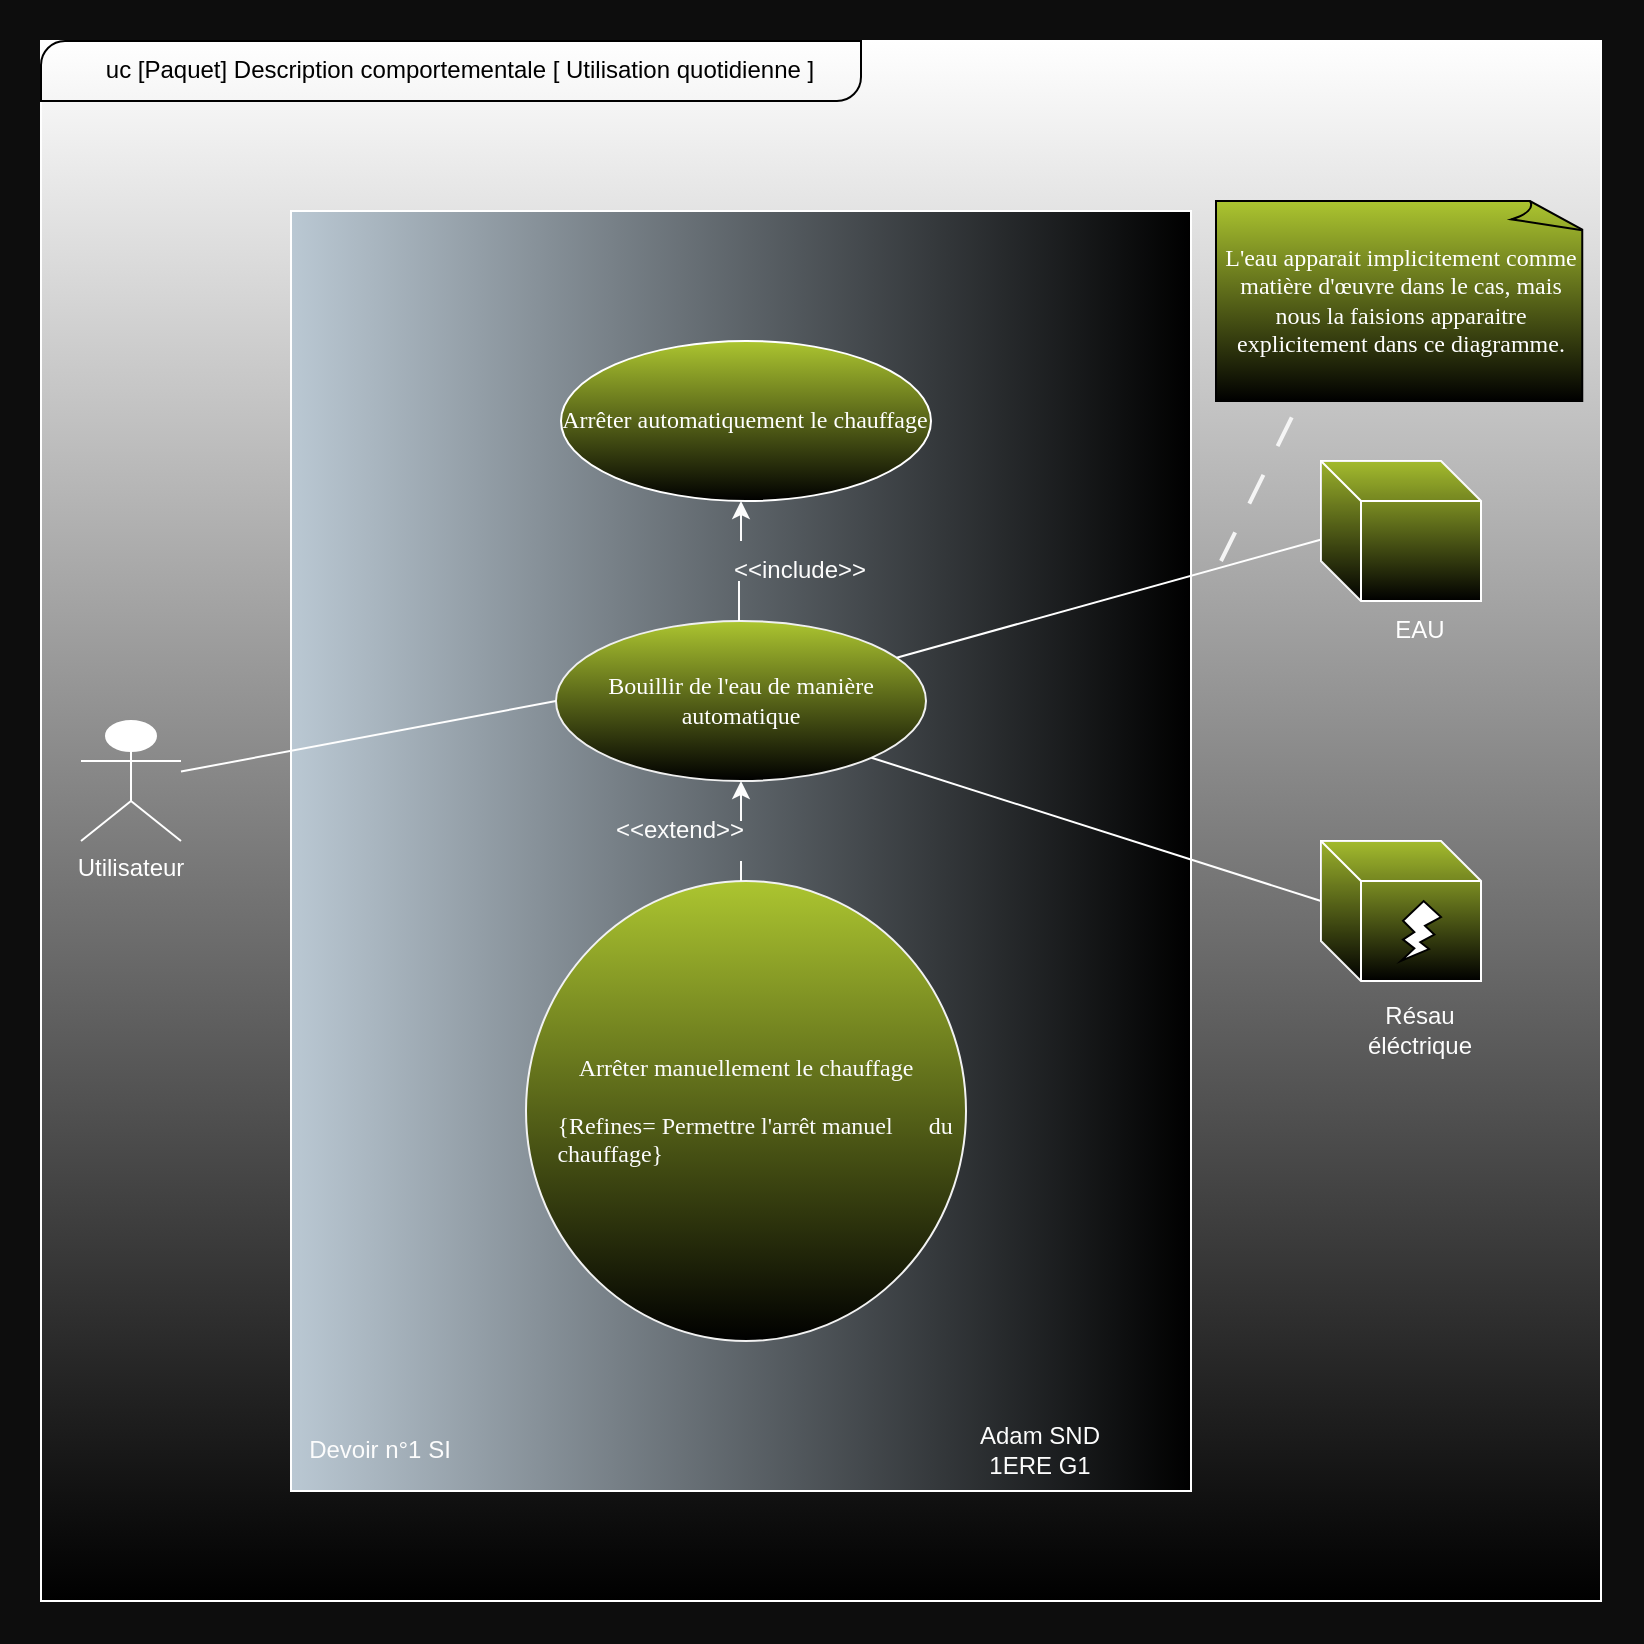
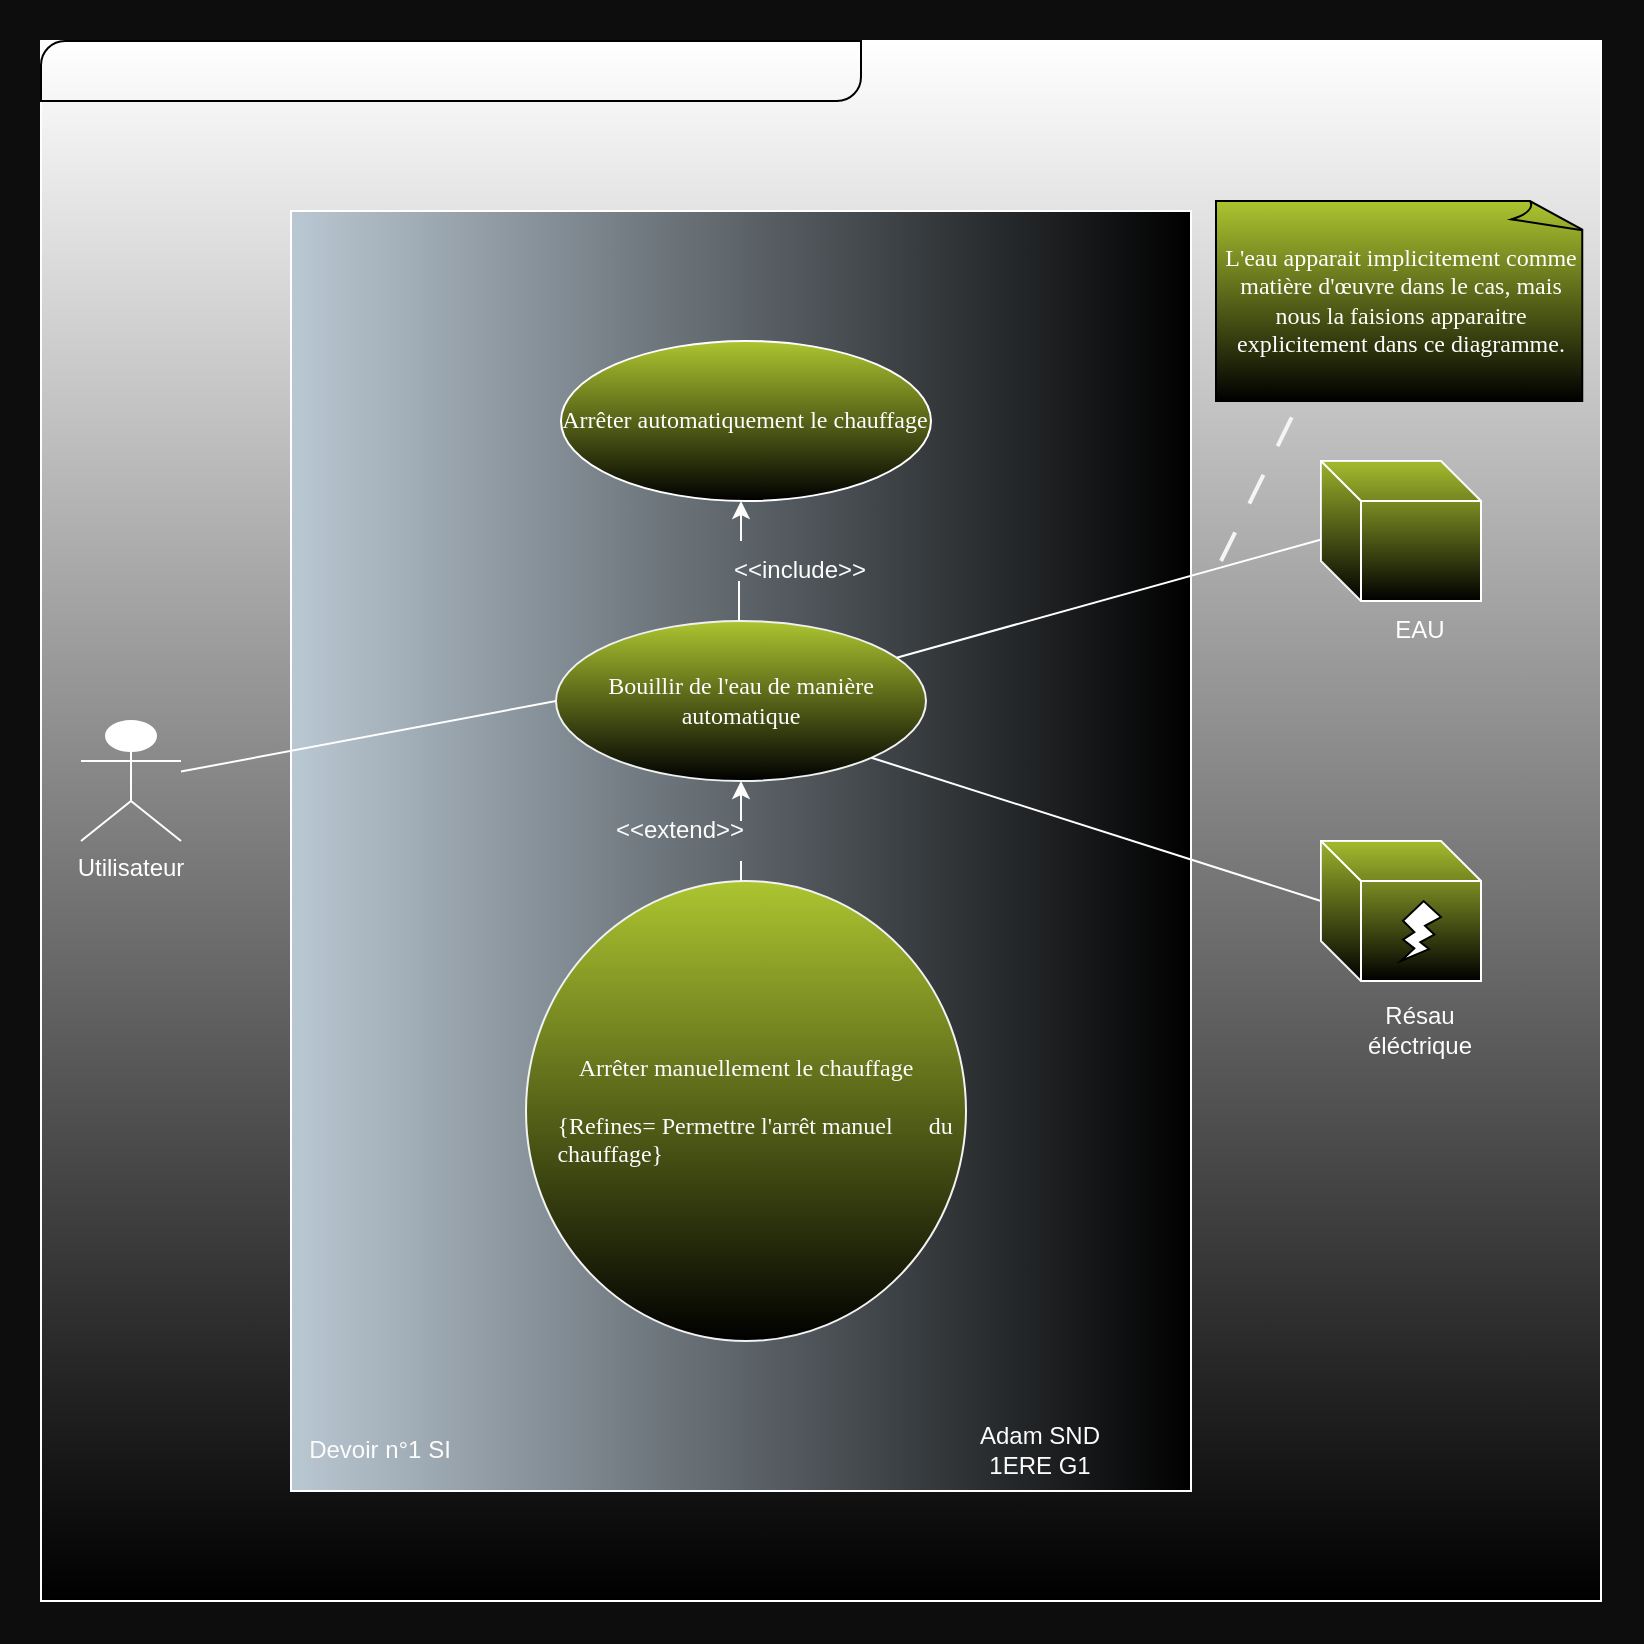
(461, 71) -> none
